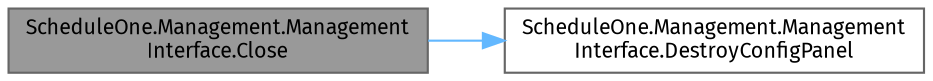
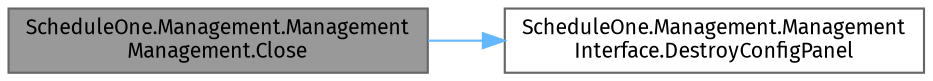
(218, 41) -> (218, 41)
